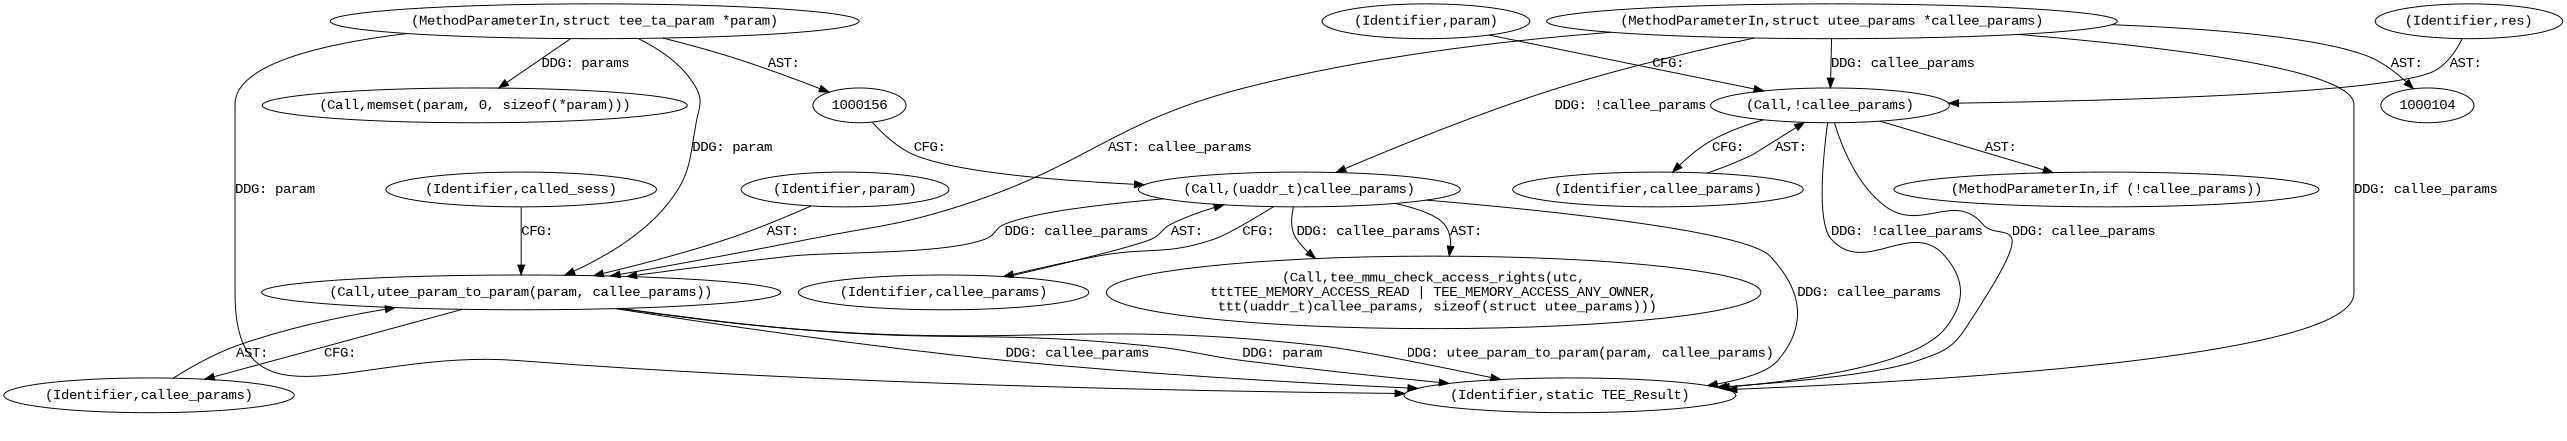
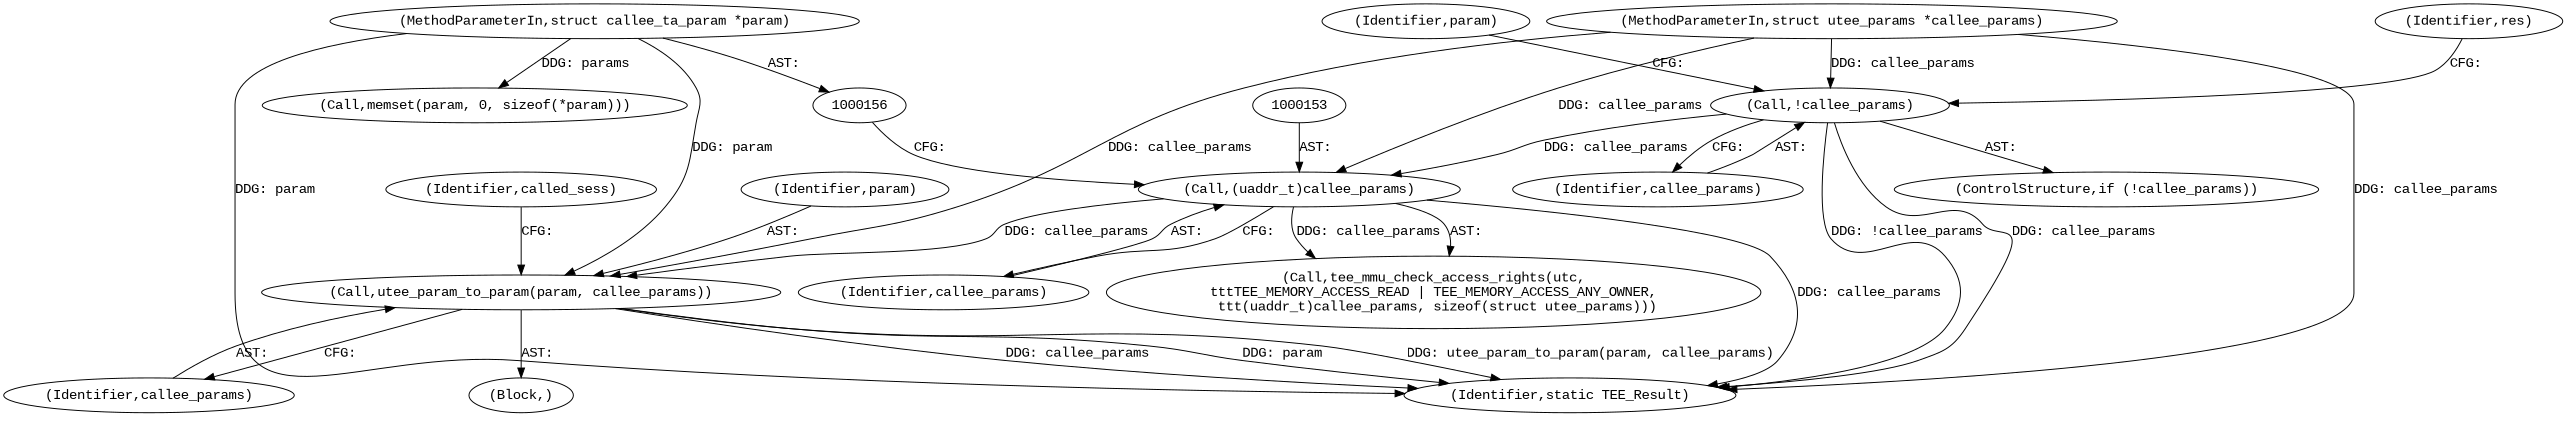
(595, 21) -> (595, 21)
(2470, 63) -> (2470, 63)
none -> (1299, 105)
(1630, 105) -> (1630, 105)
(2427, 105) -> none
none -> (1562, 136)
(1180, 147) -> (1180, 147)
(2106, 189) -> (2106, 189)
none -> (521, 395)
